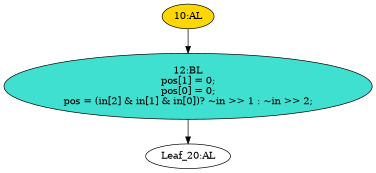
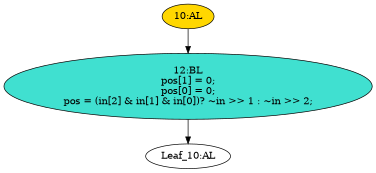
(188, 156) -> (188, 156)
